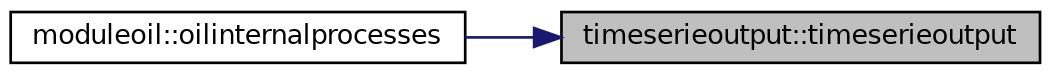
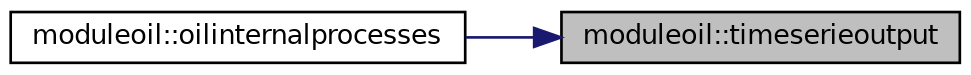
(801, 37) -> (761, 37)
